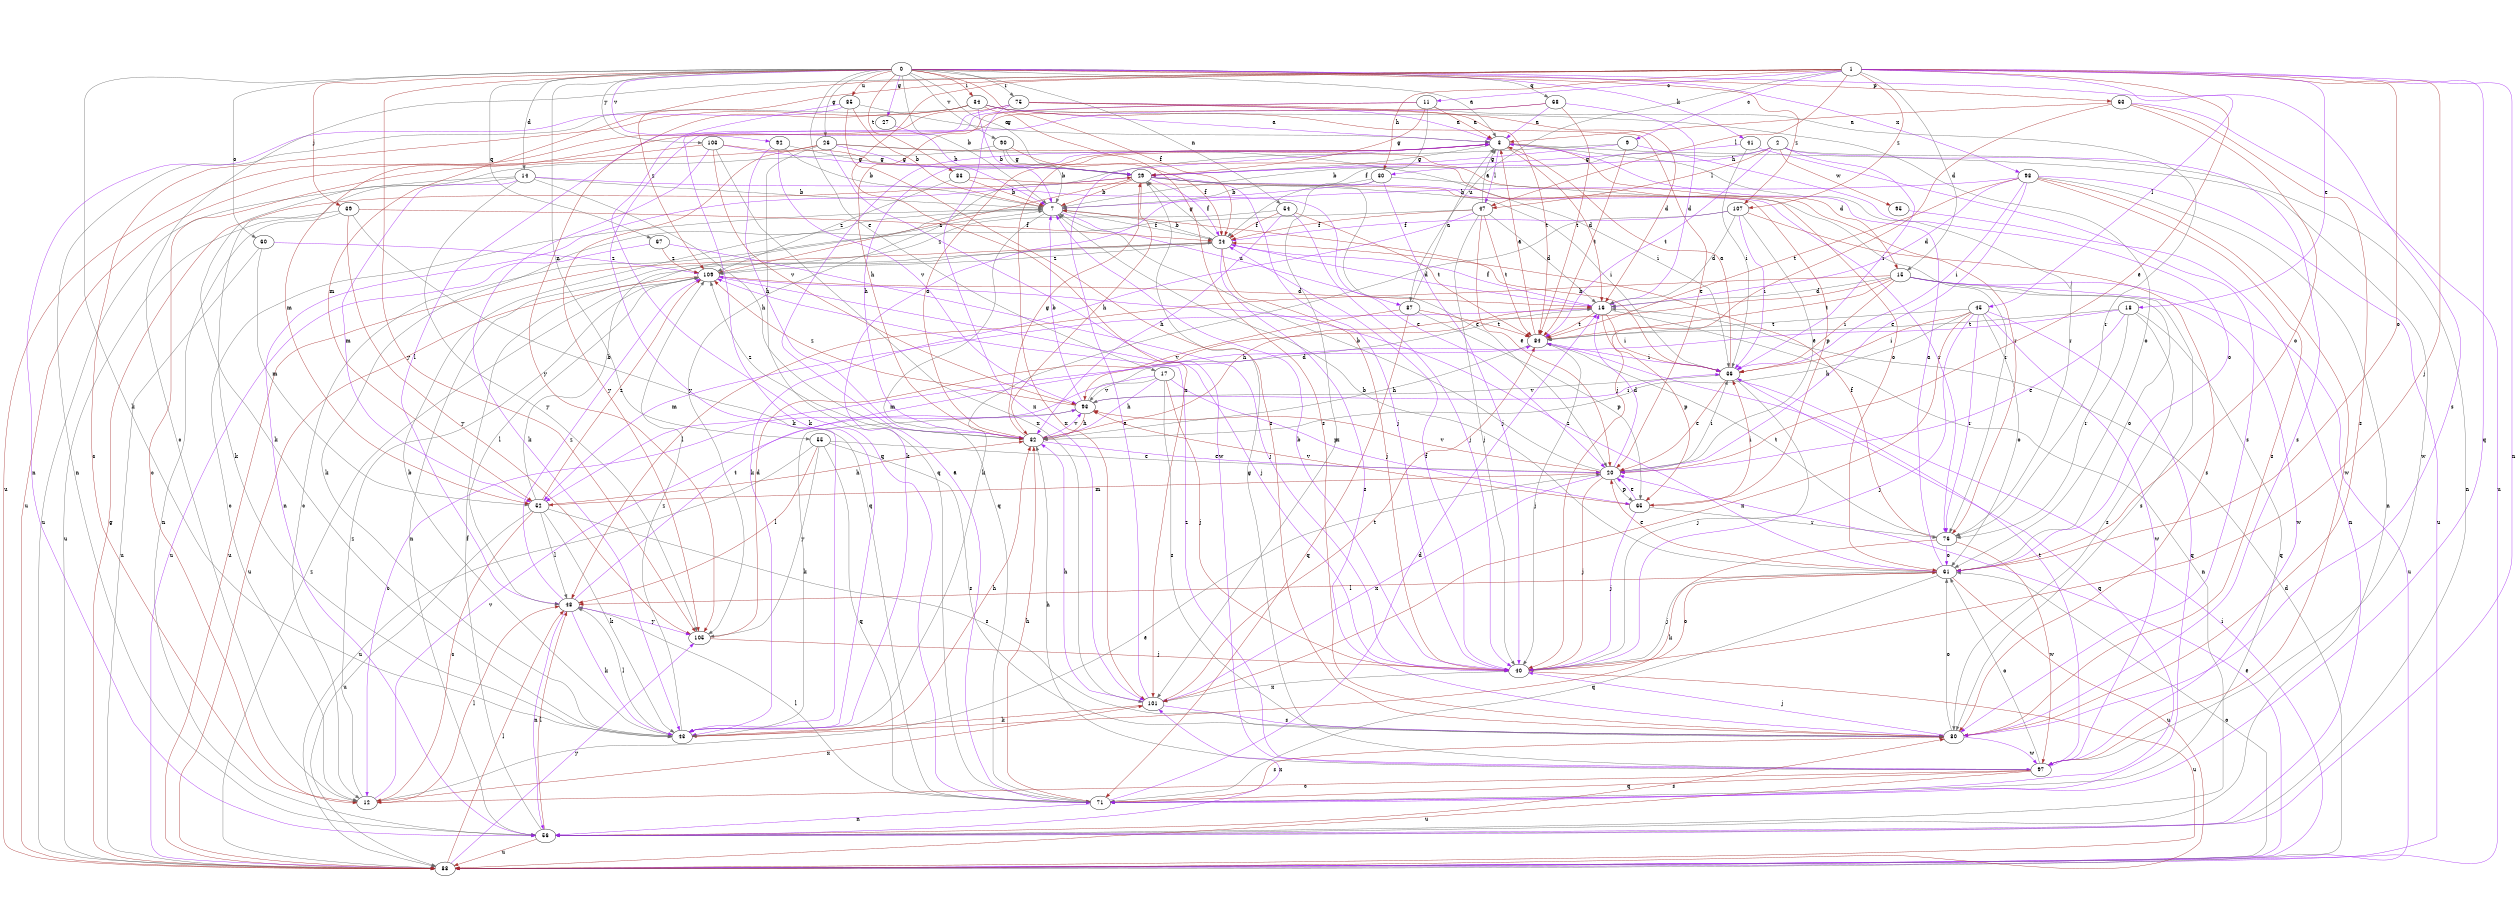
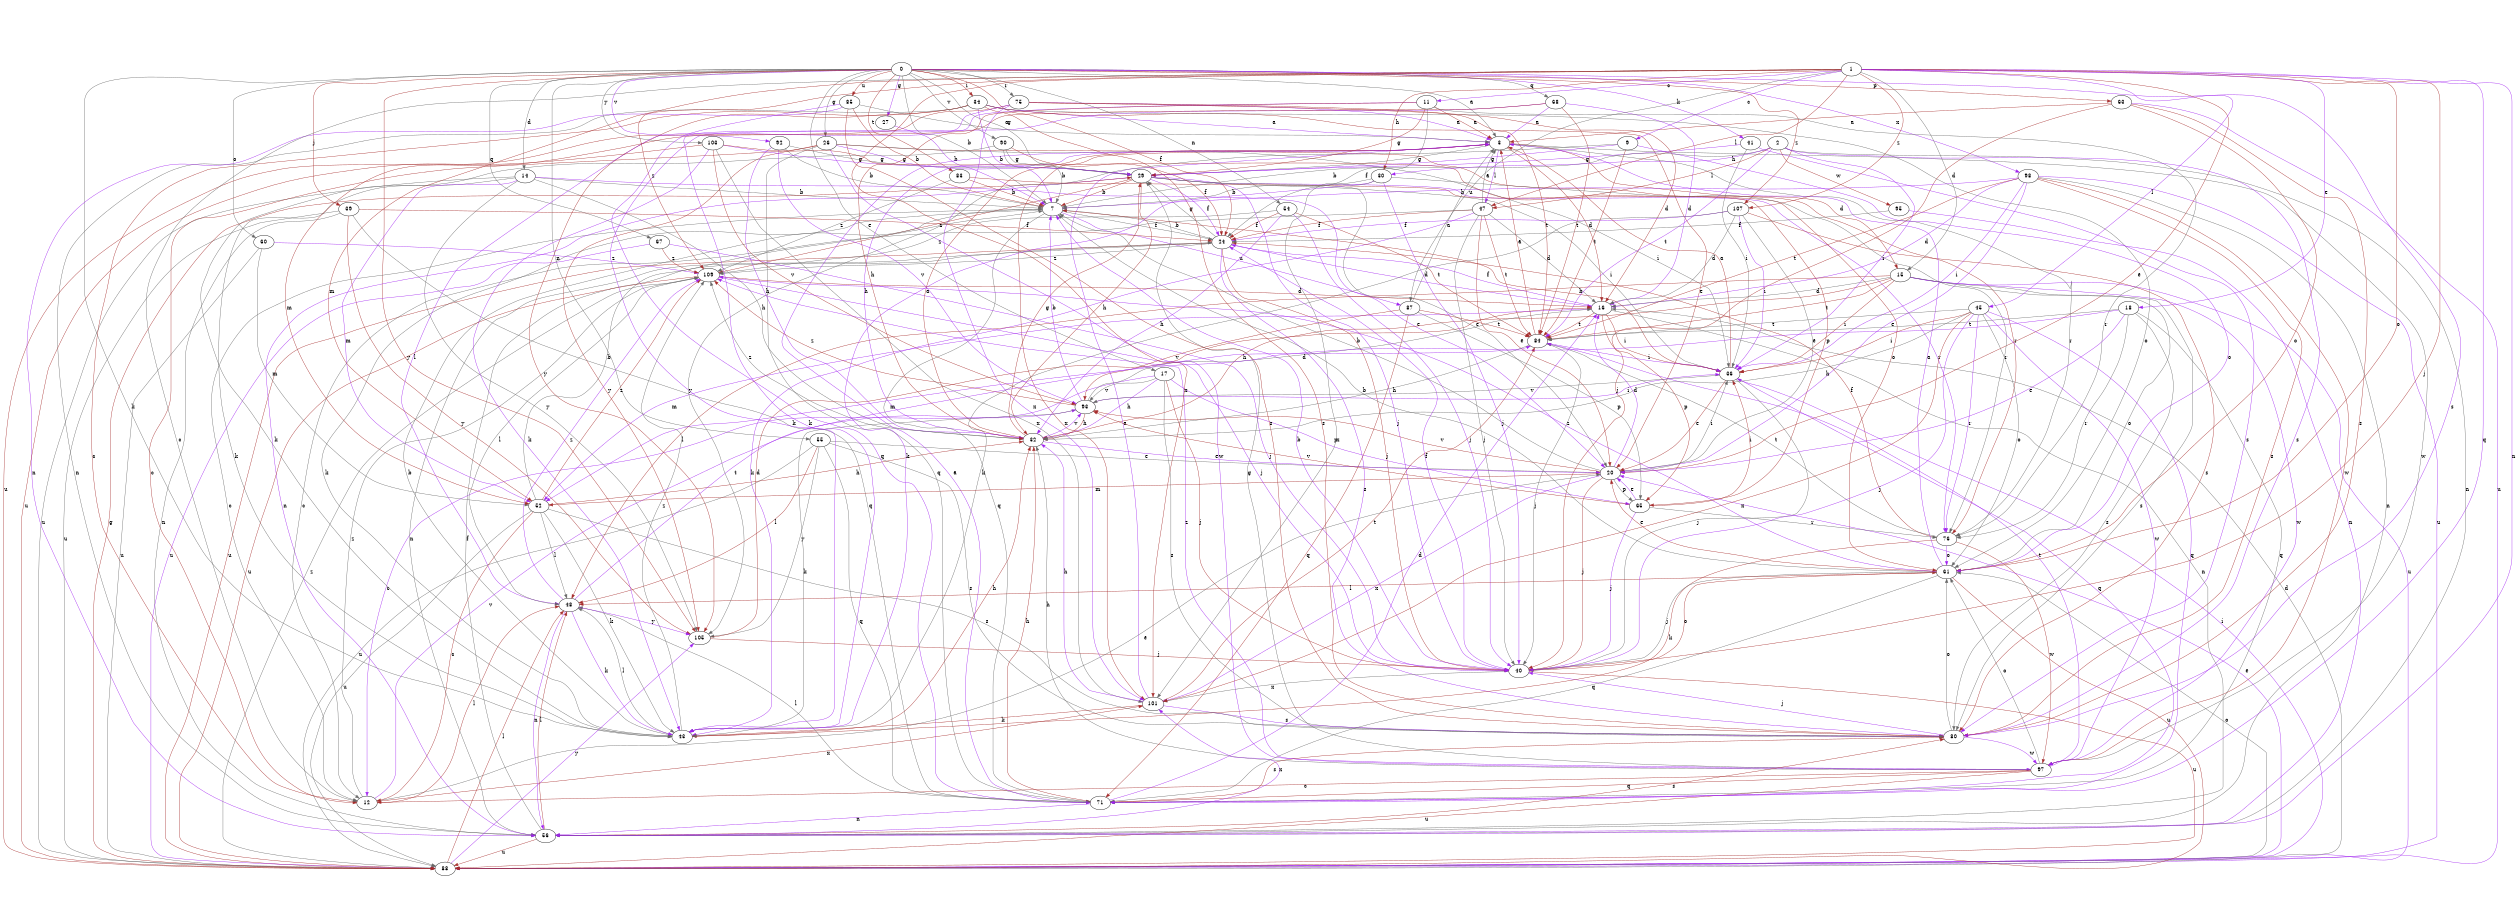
none -> (1579, 232)
